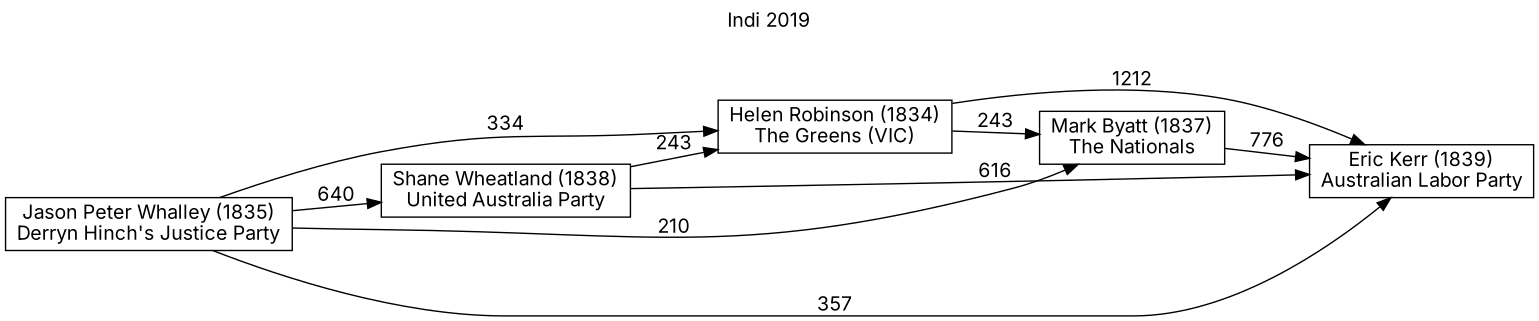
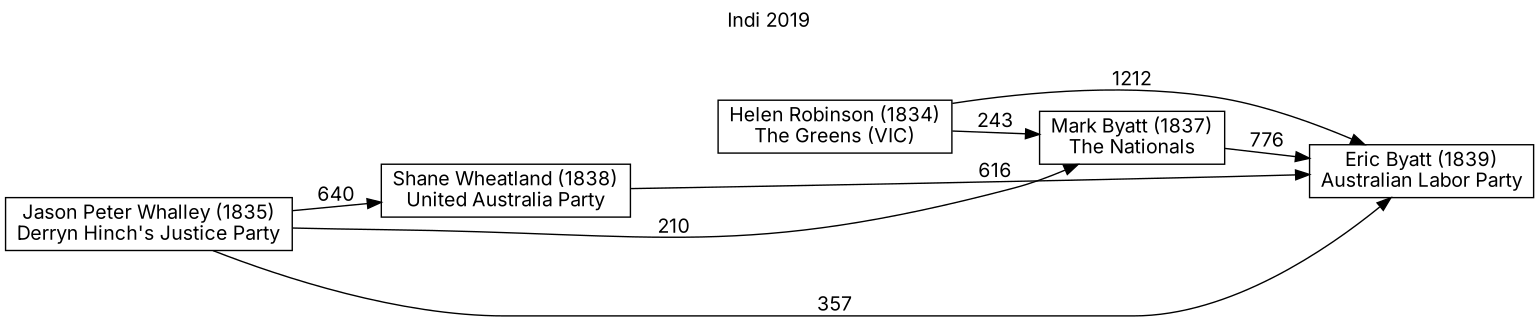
(458, 140) -> none
(667, 160) -> none
(1422, 171) -> (1422, 171)
